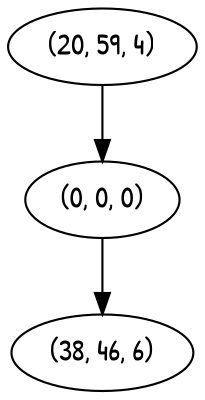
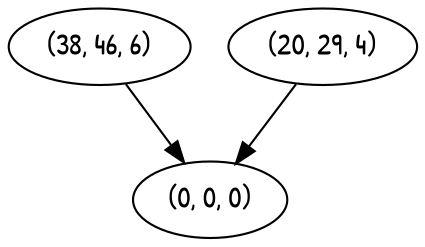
(102, 47) -> (323, 47)
(102, 266) -> (148, 115)
